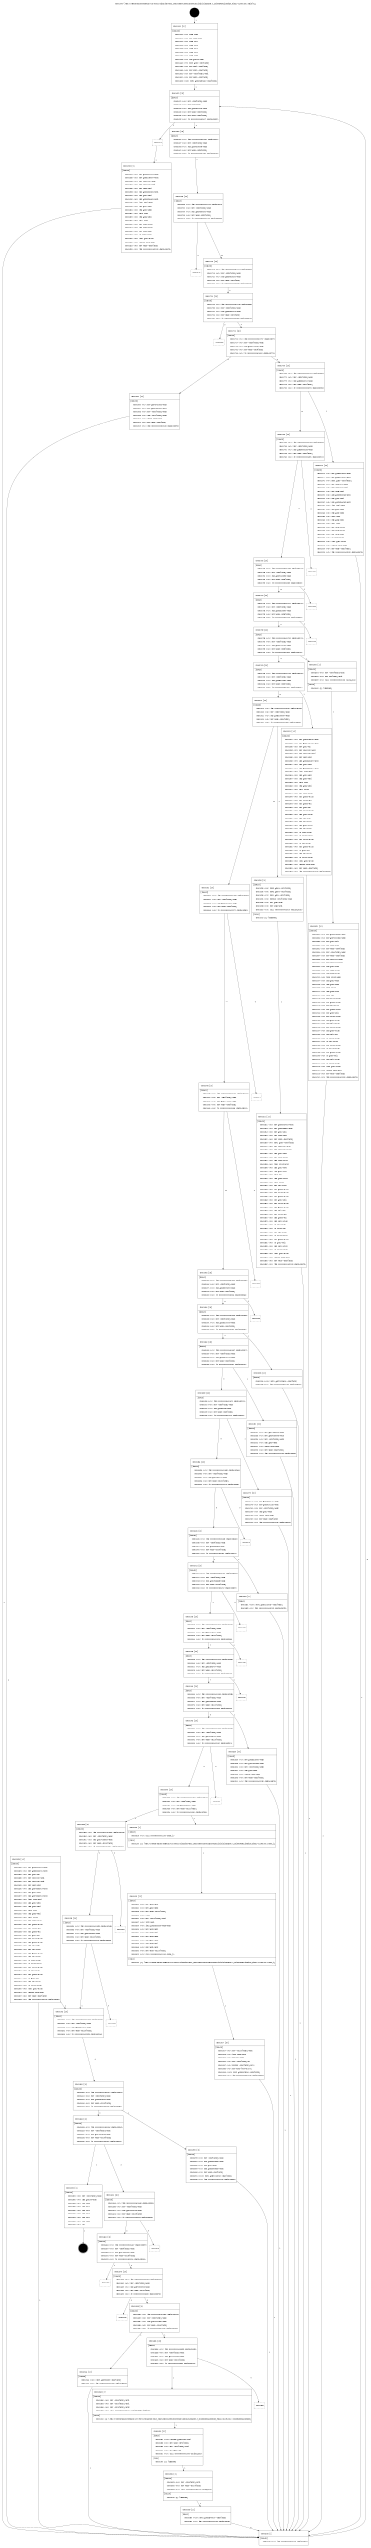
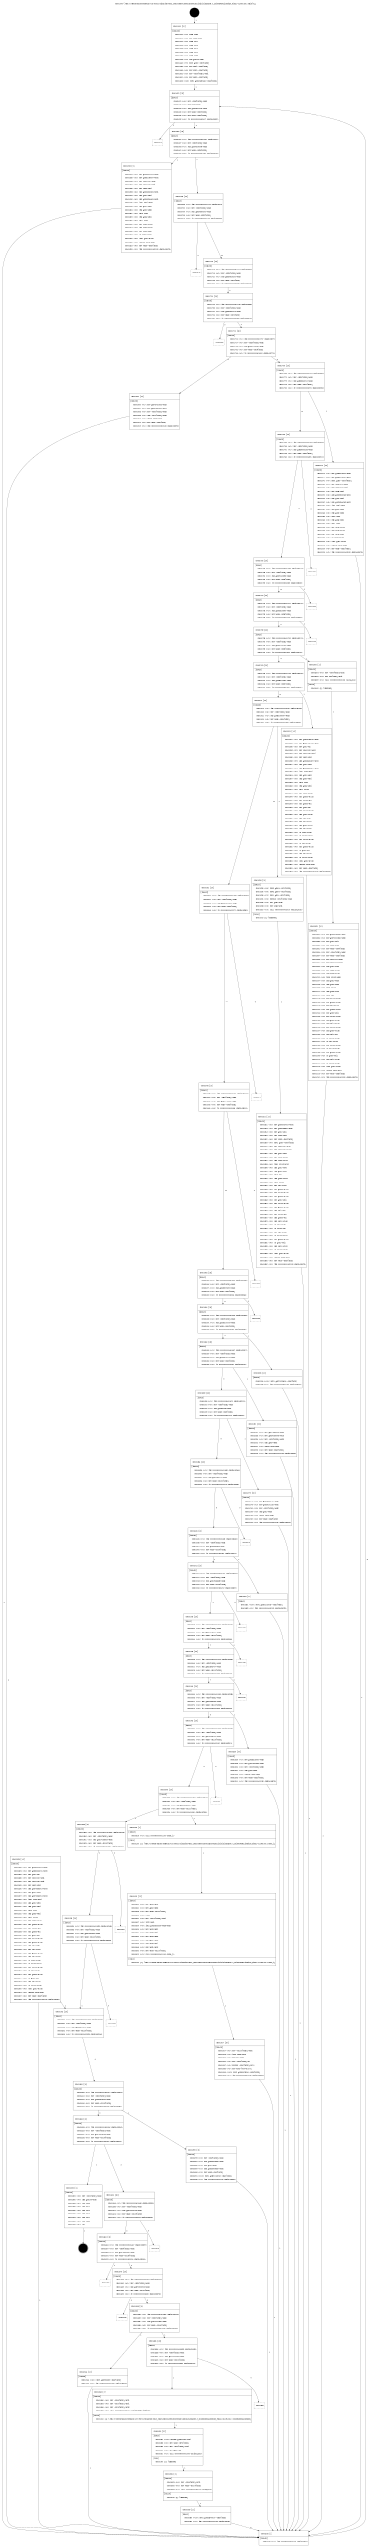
(156, 154) -> (175, 160)
